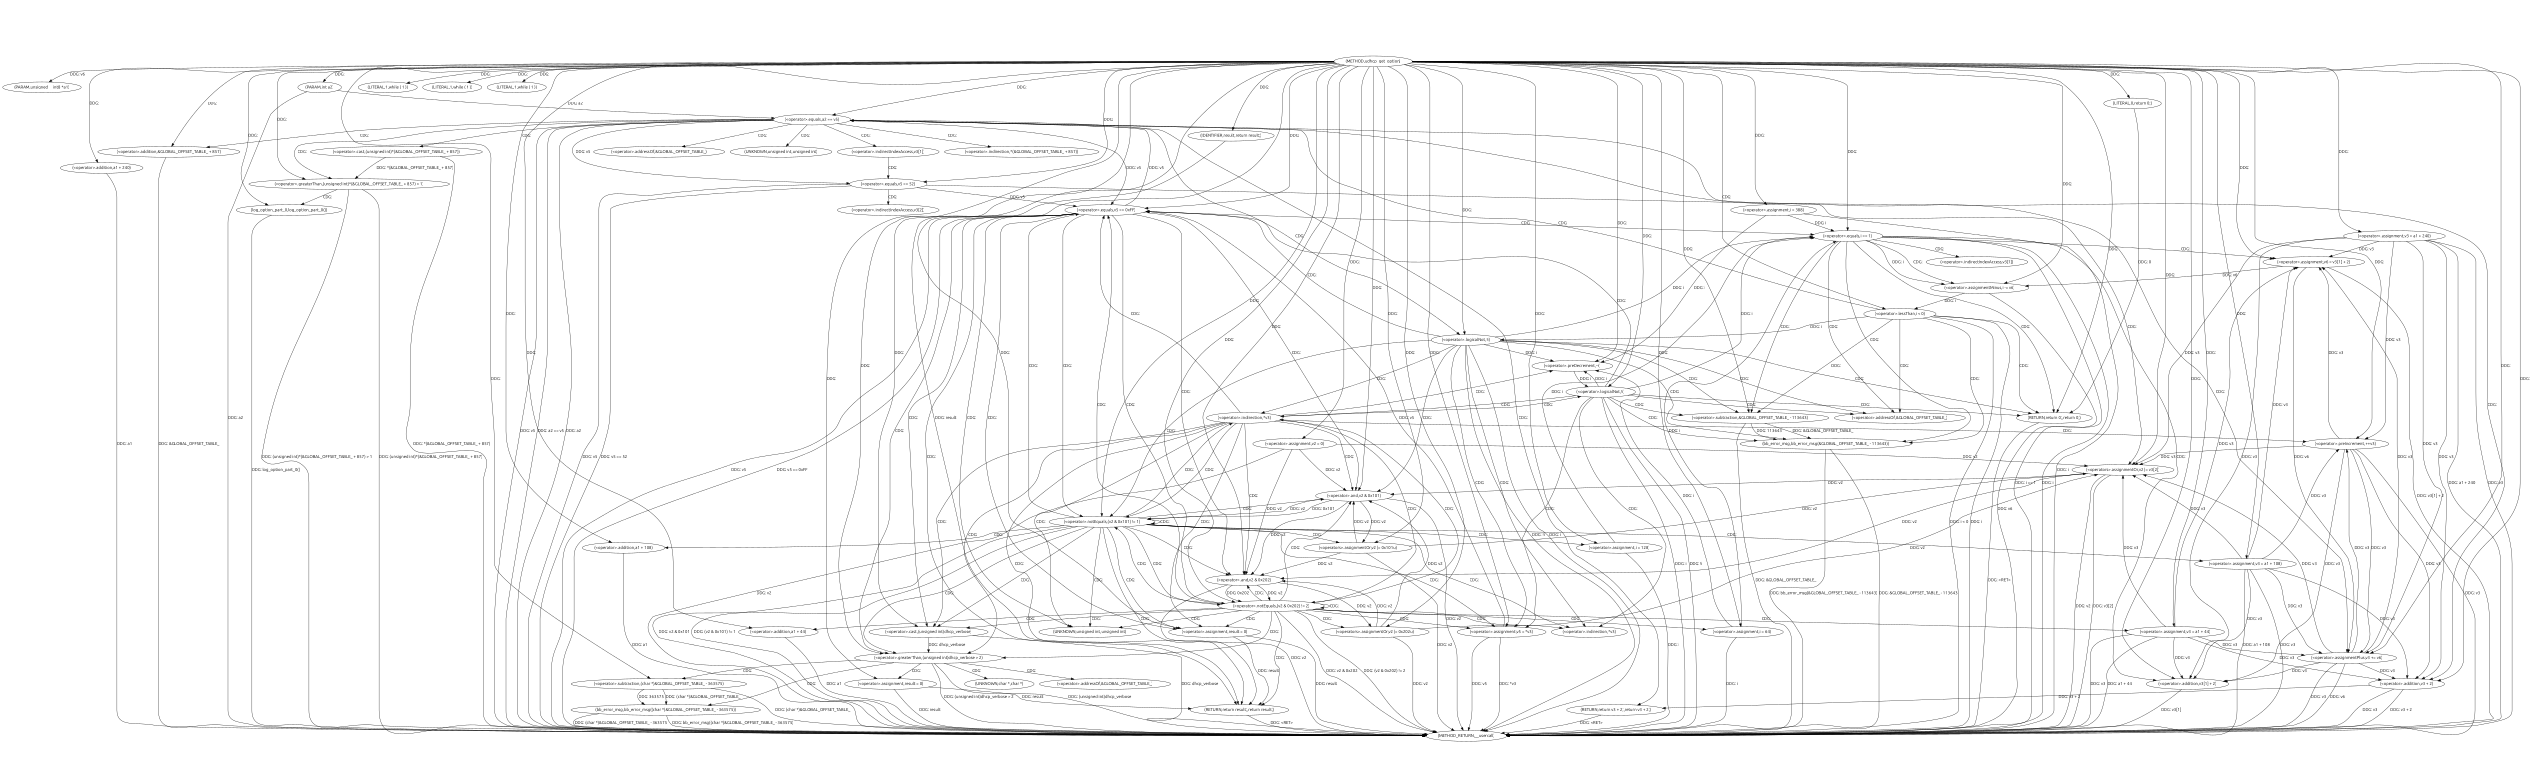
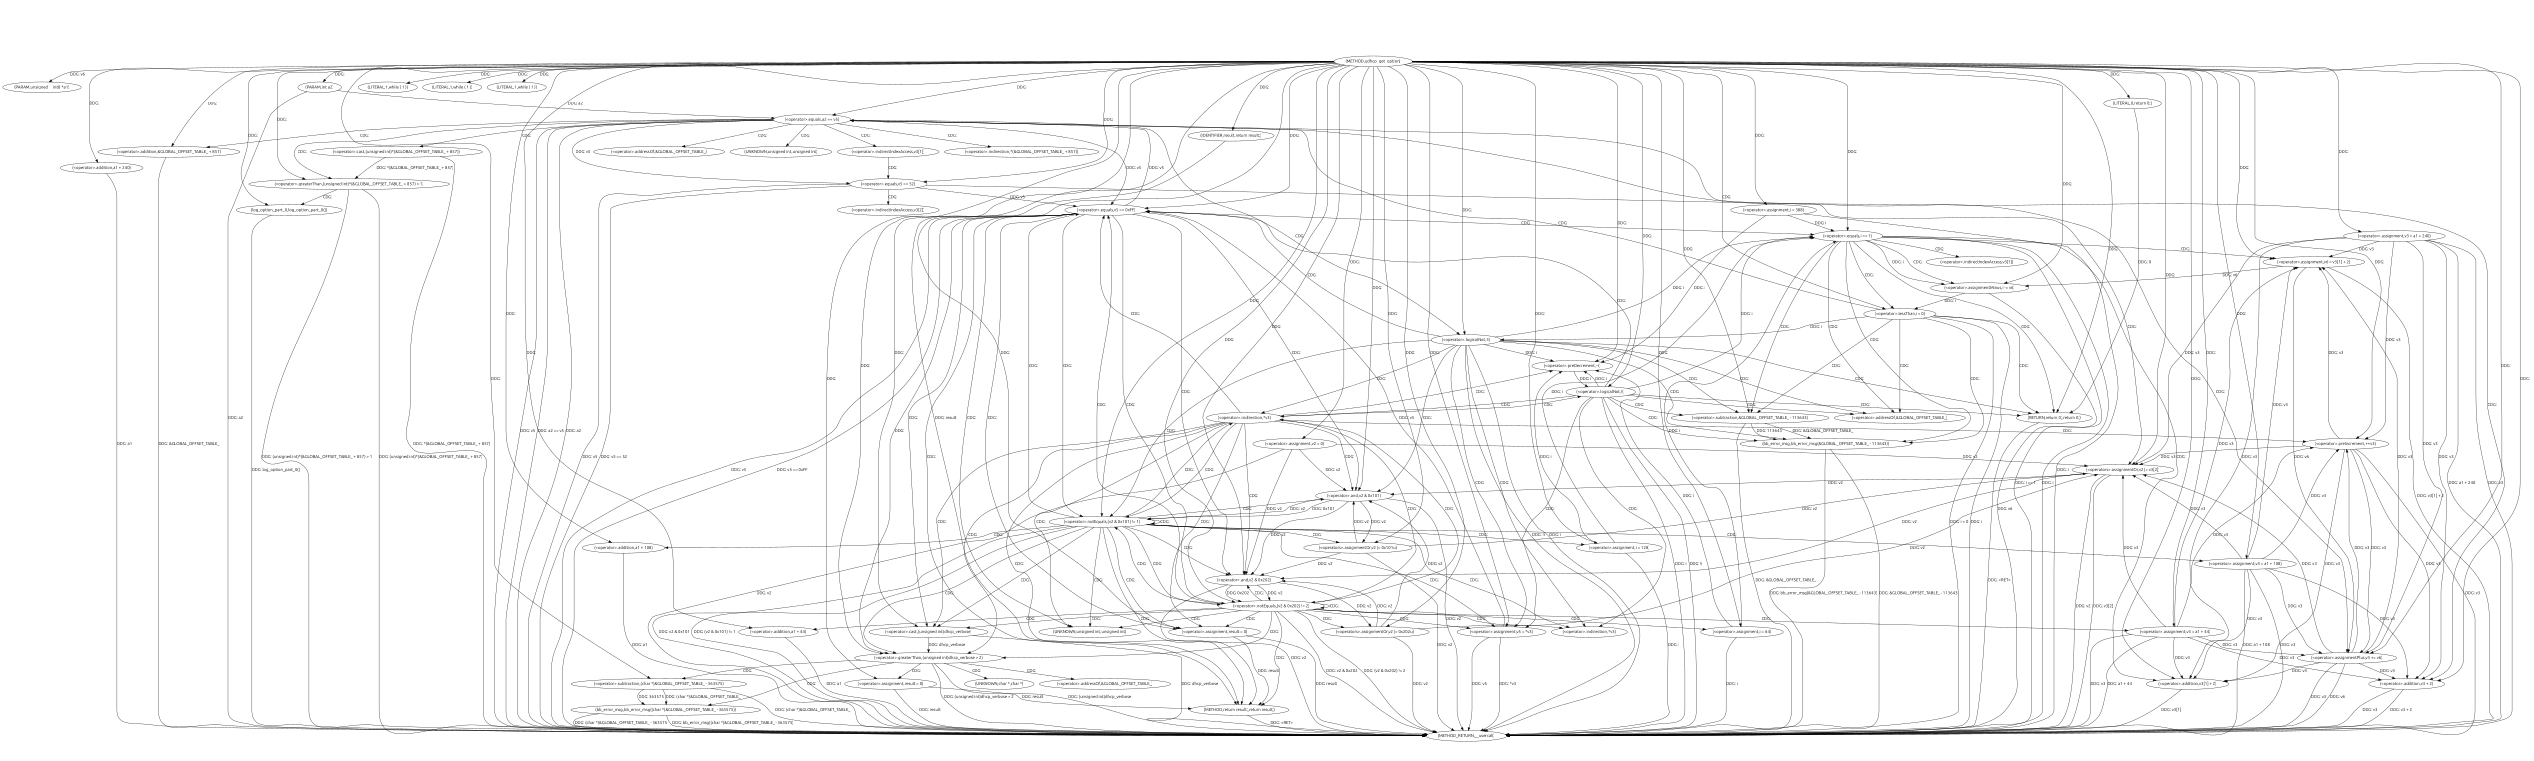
none -> (1865, 278)
(1837, 366) -> (1837, 366)
(900, 431) -> (900, 431)
none -> (1541, 463)
none -> (2225, 523)
(1296, 539) -> none
(1239, 710) -> (1239, 710)
(1616, 710) -> none
